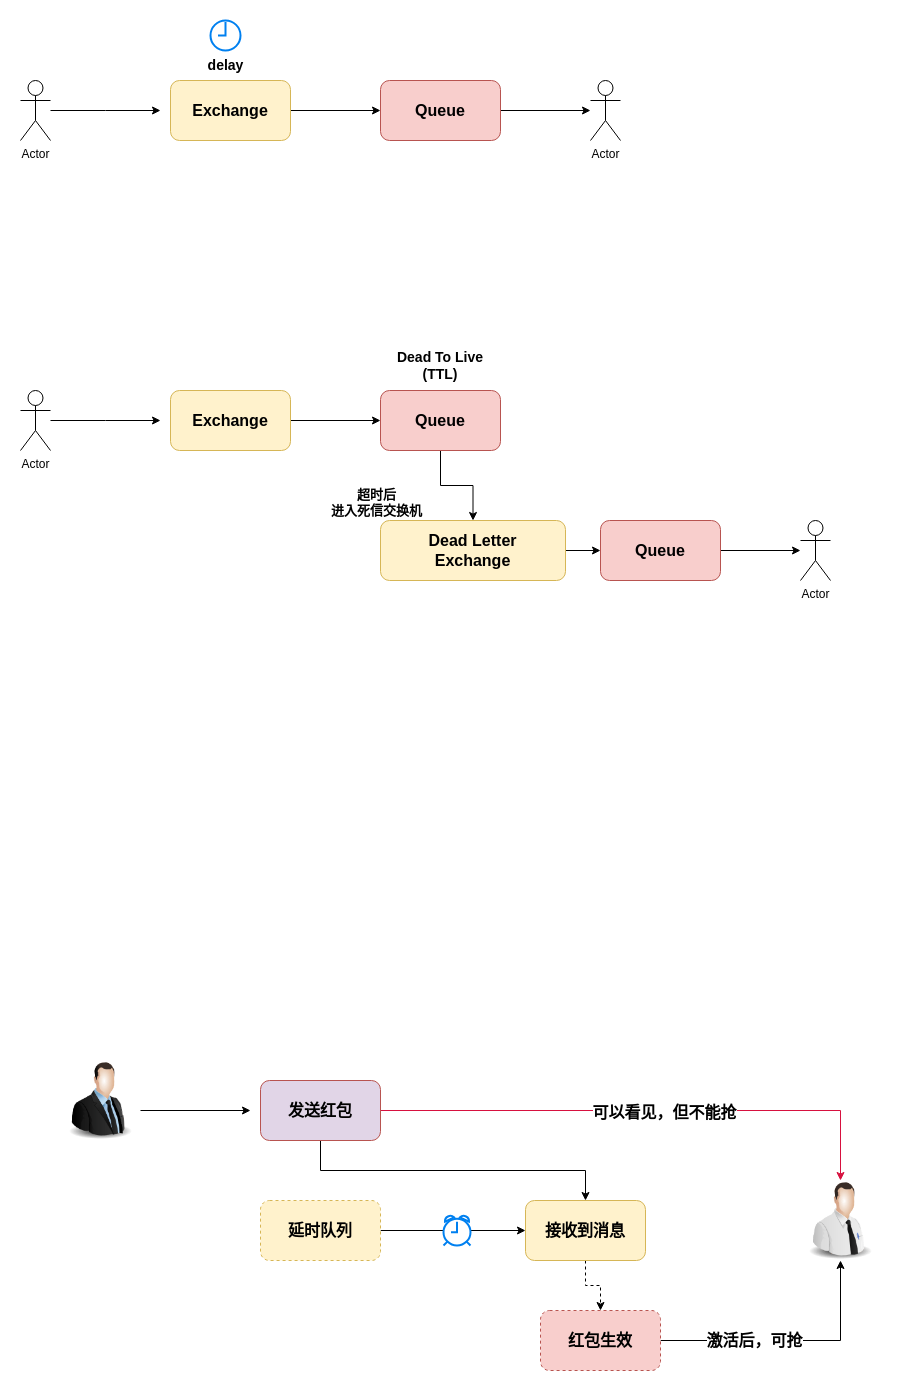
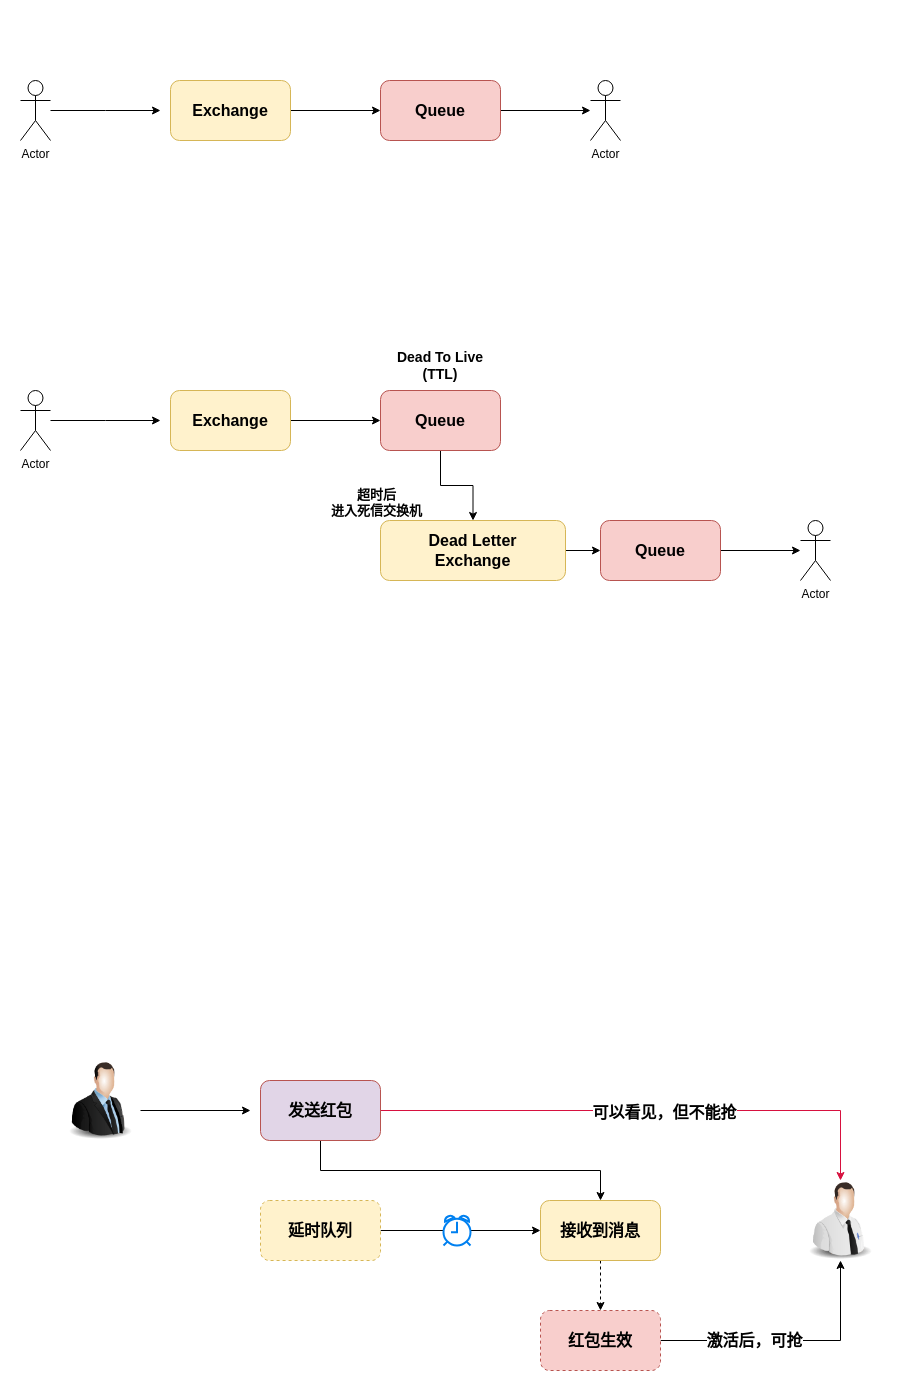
(226, 36) -> none
(586, 1231) -> (601, 1231)
